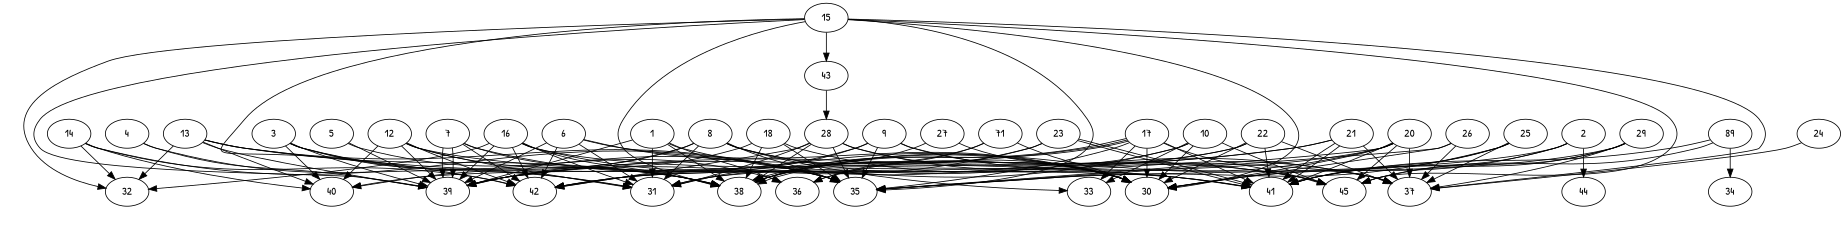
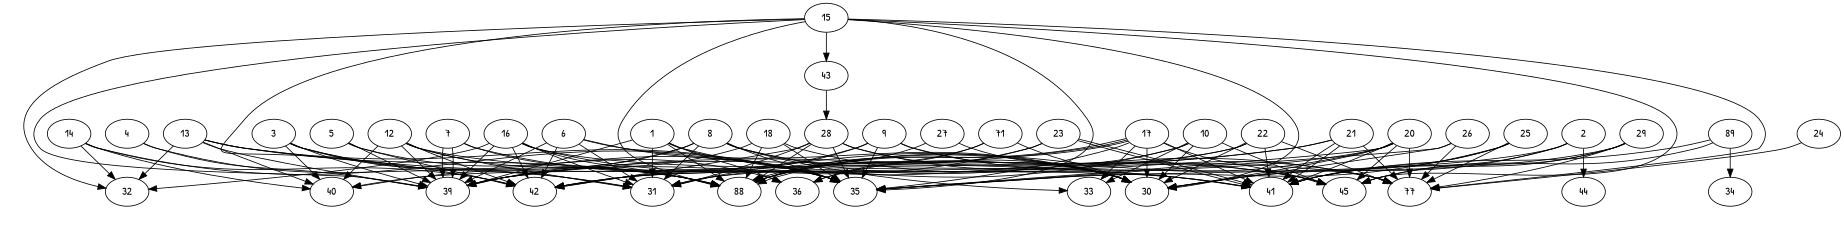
(488, 161) -> (427, 165)
none -> (750, 162)
(739, 192) -> (739, 192)
(1410, 192) -> (1410, 192)
